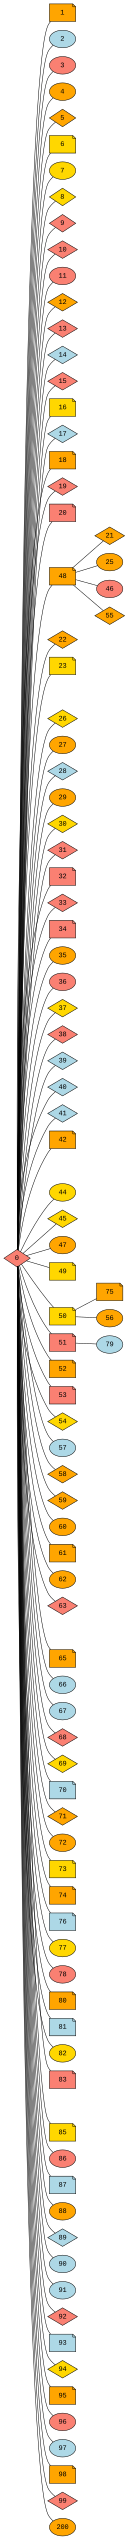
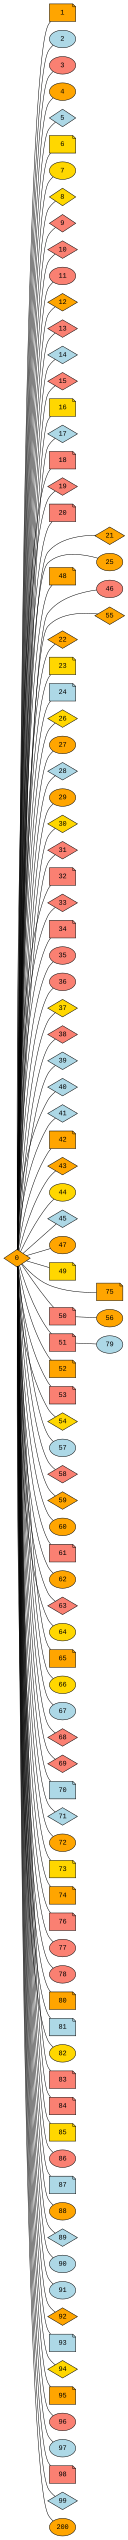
(63, 118) -> (63, 118)
(63, 460) -> (63, 460)
(88, 554) -> (25, 874)
(87, 569) -> (23, 879)
(87, 583) -> (26, 903)
(88, 598) -> (25, 911)
none -> (63, 692)
(63, 956) -> (63, 956)
none -> (63, 1166)
(63, 1219) -> (63, 1219)
(17, 1258) -> (17, 1258)
(86, 1304) -> (55, 1287)
(63, 1316) -> (63, 1316)
(63, 1474) -> (63, 1474)
(63, 1553) -> (63, 1553)
none -> (63, 1632)
(63, 1685) -> (63, 1685)
(63, 1764) -> (63, 1764)
(63, 1816) -> (63, 1816)
(63, 1922) -> (63, 1922)
(63, 1948) -> (63, 1948)
none -> (63, 2106)
(63, 2317) -> (63, 2317)
(63, 2475) -> (63, 2475)
(63, 2501) -> (63, 2501)
